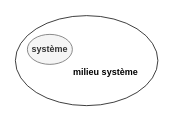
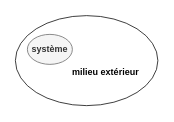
(106, 72) -> (106, 72)
